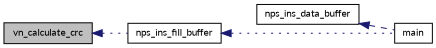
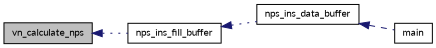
(48, 33) -> (48, 33)
(313, 33) -> (244, 23)
